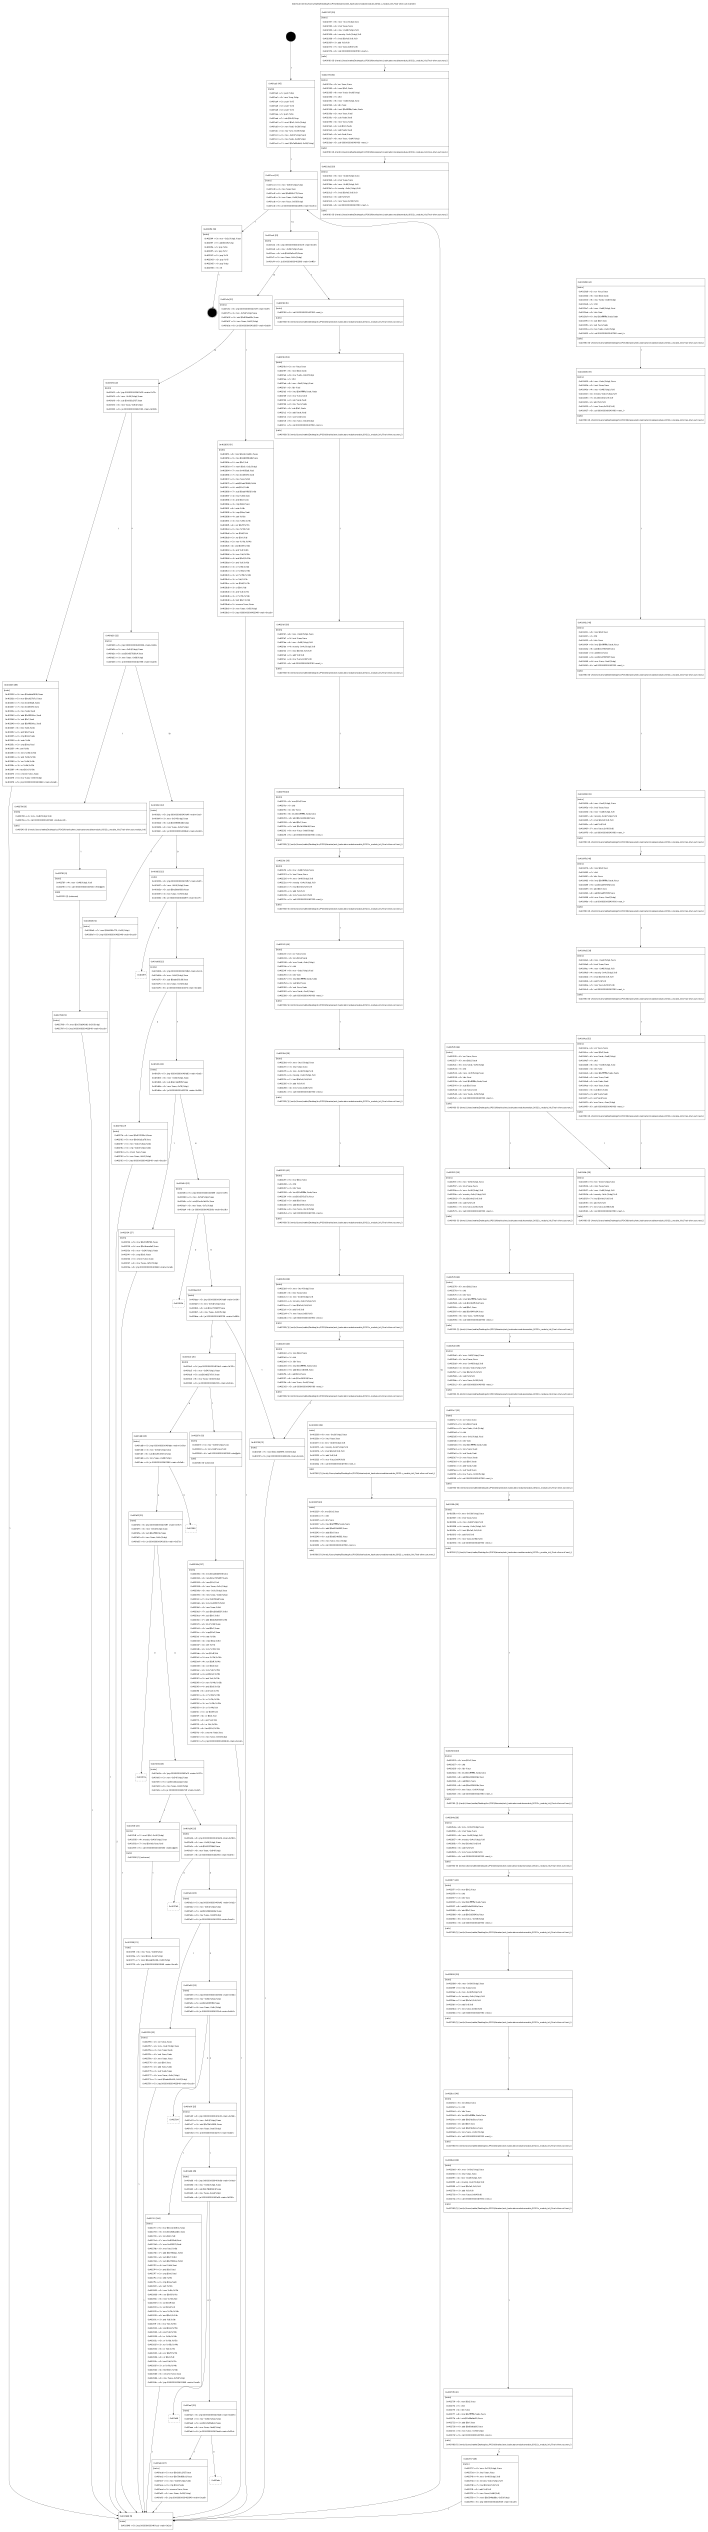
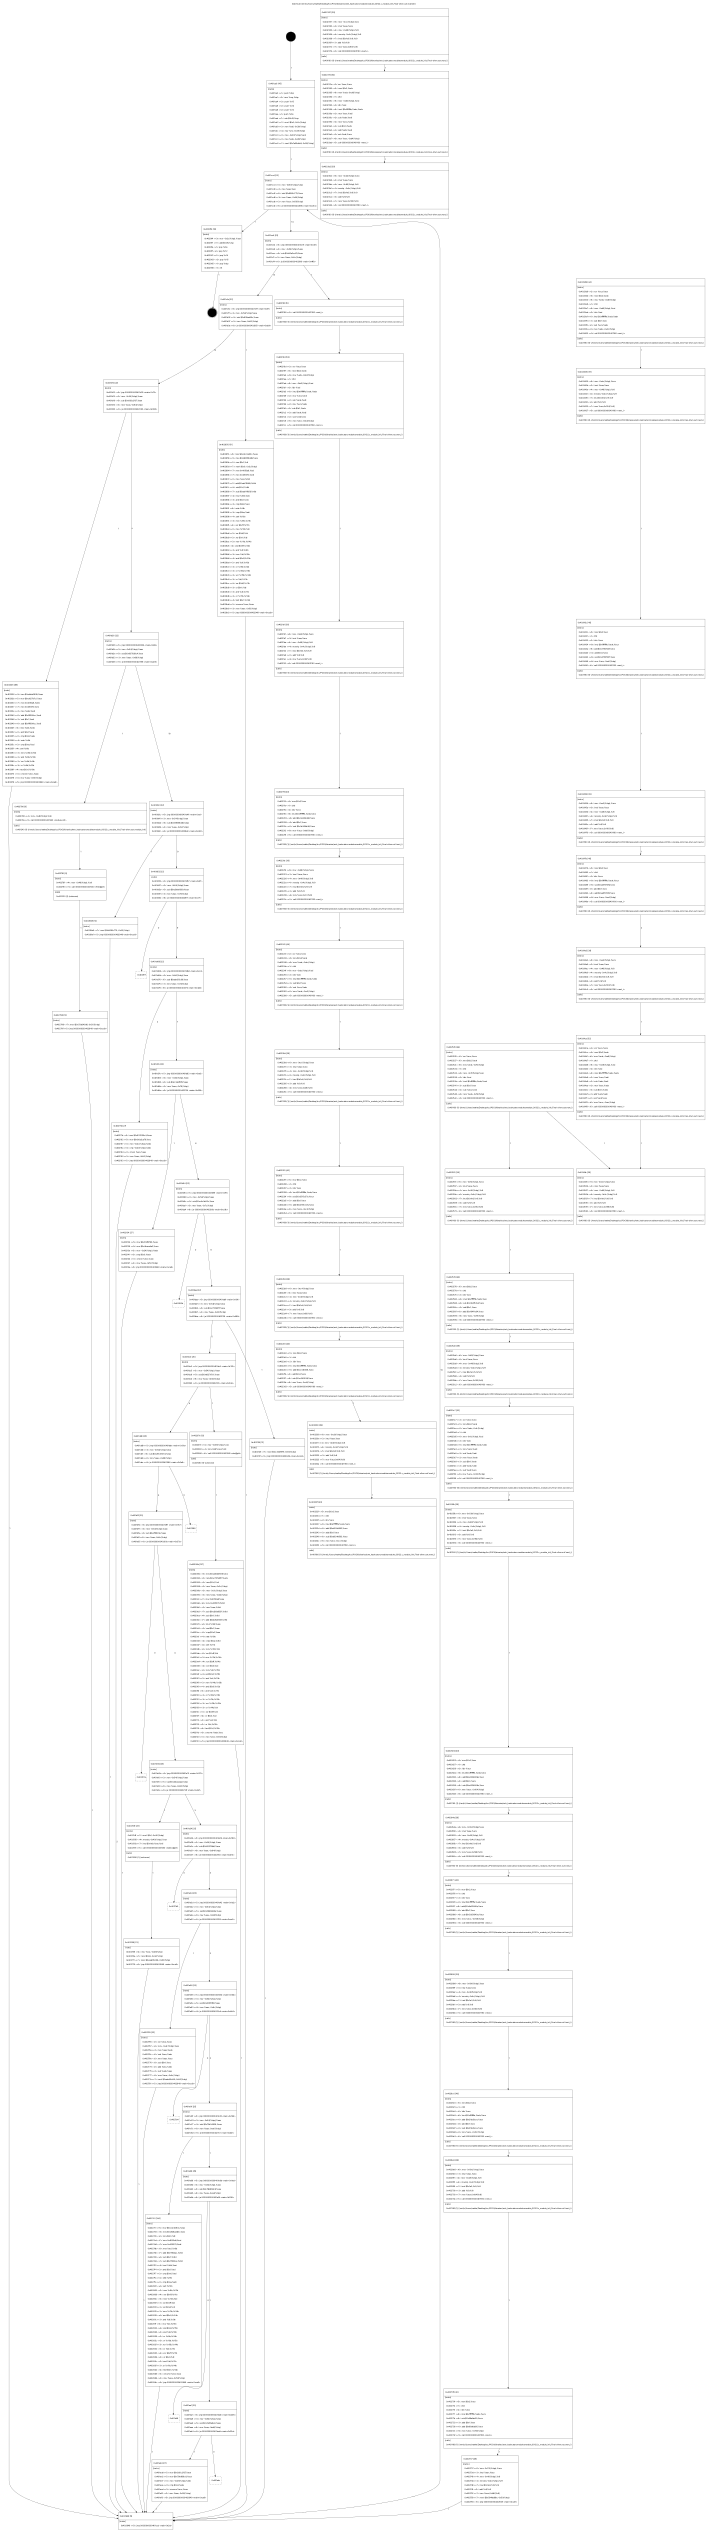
(298, 1418) -> (356, 1410)
